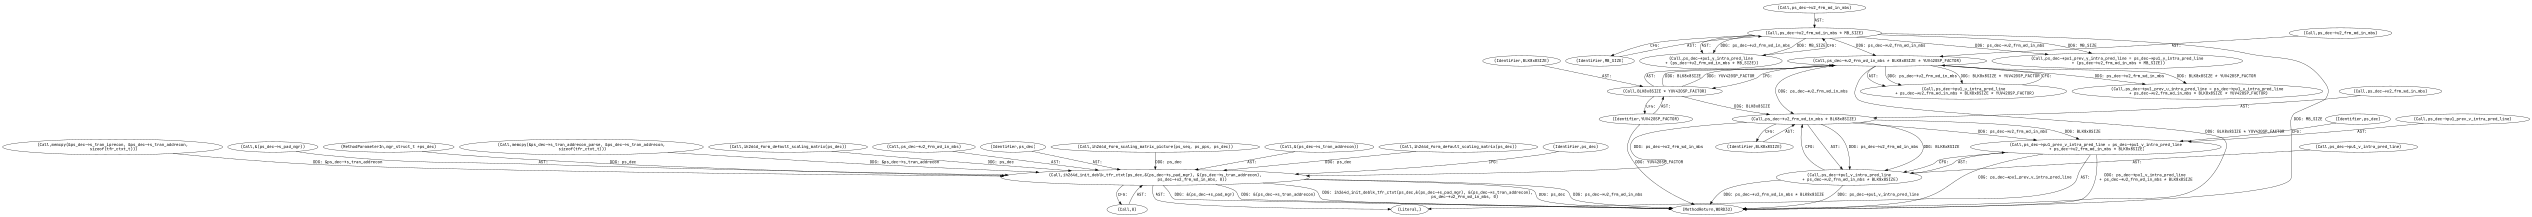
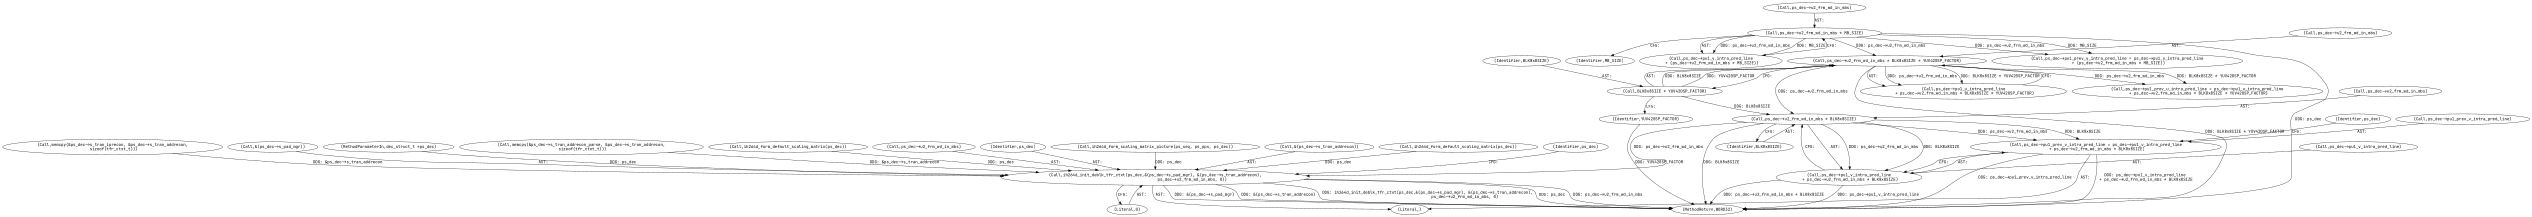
(1689, 43) -> none
(1659, 107) -> none
(2308, 119) -> (2308, 119)
none -> (1710, 144)
(389, 147) -> (389, 147)
(1127, 210) -> (1127, 210)
